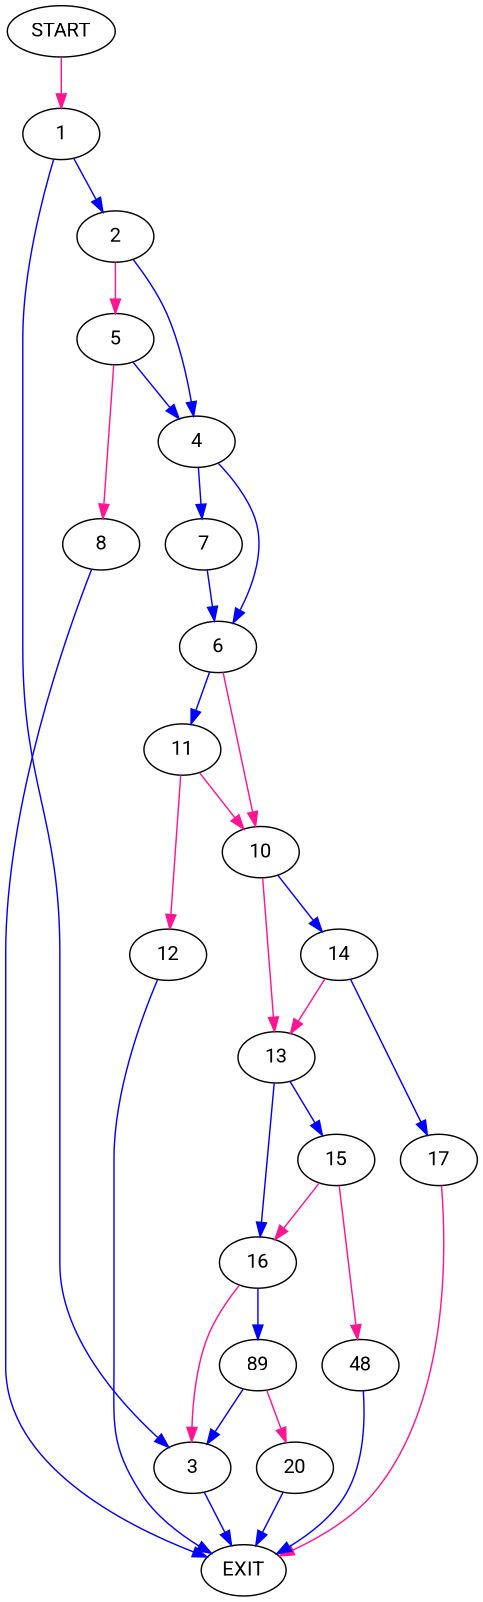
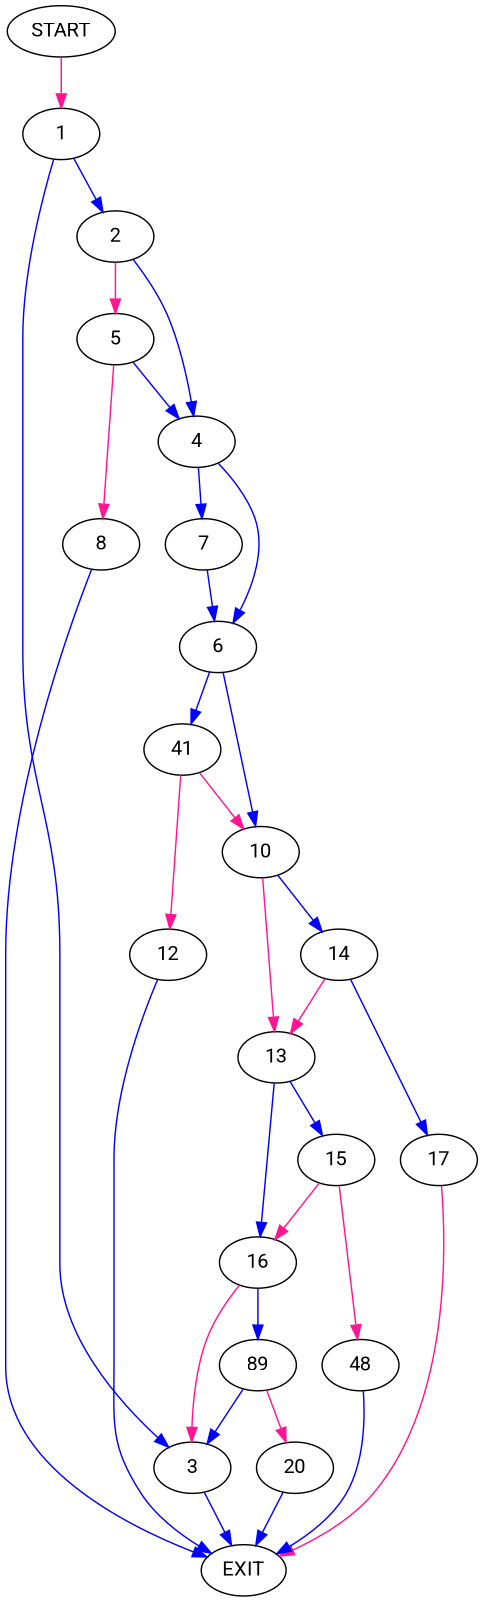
(238, 742) -> (238, 742)
(182, 750) -> (182, 750)
